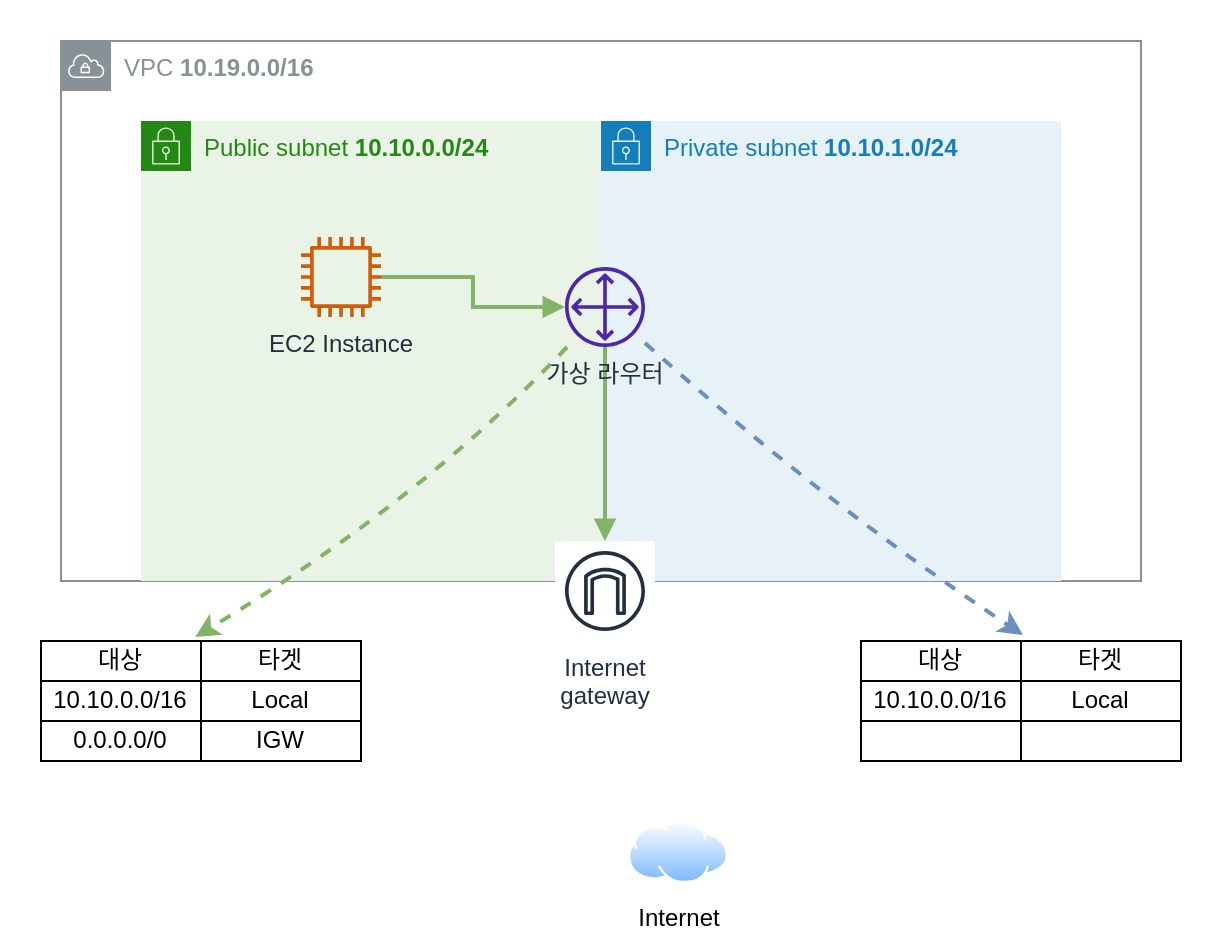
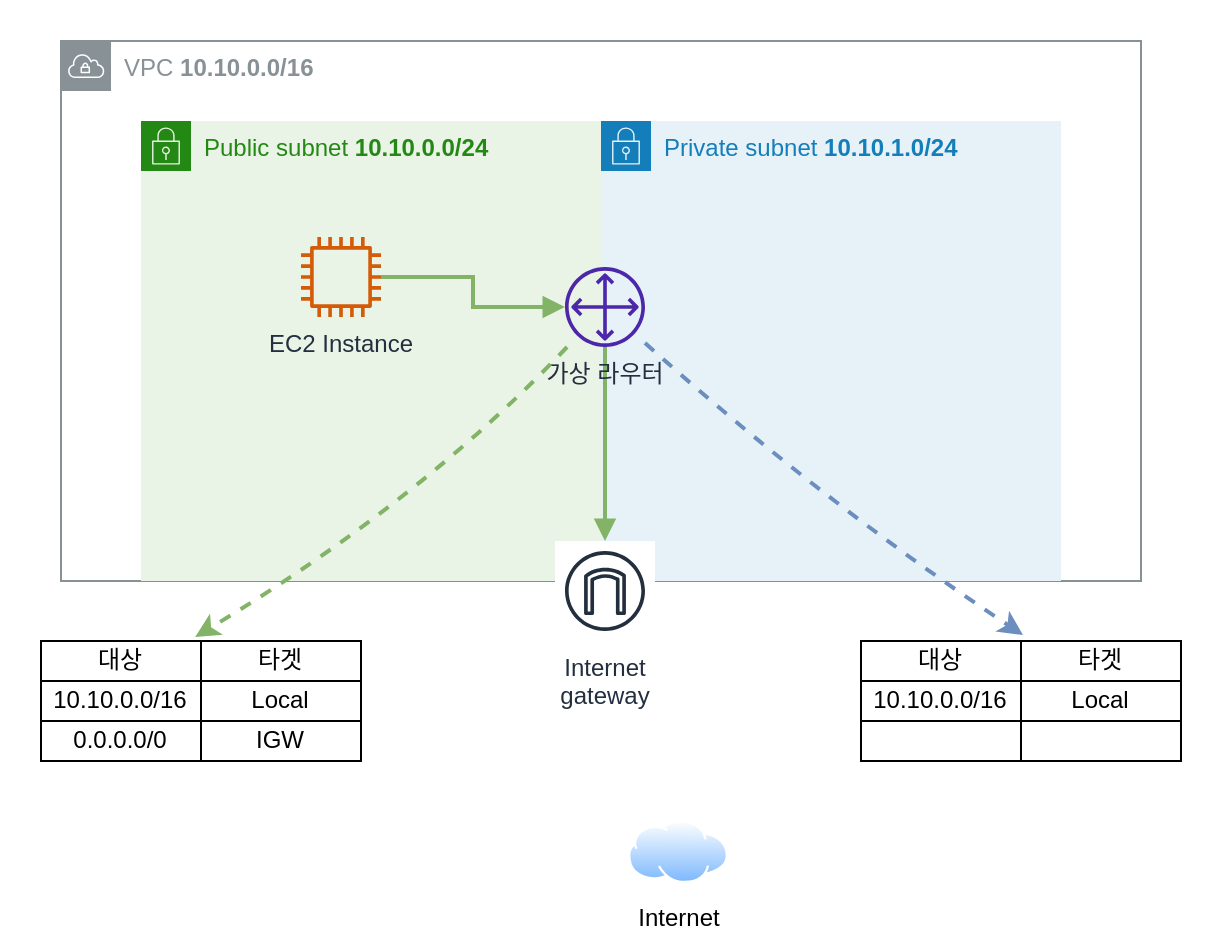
(220, 69) -> (220, 69)
